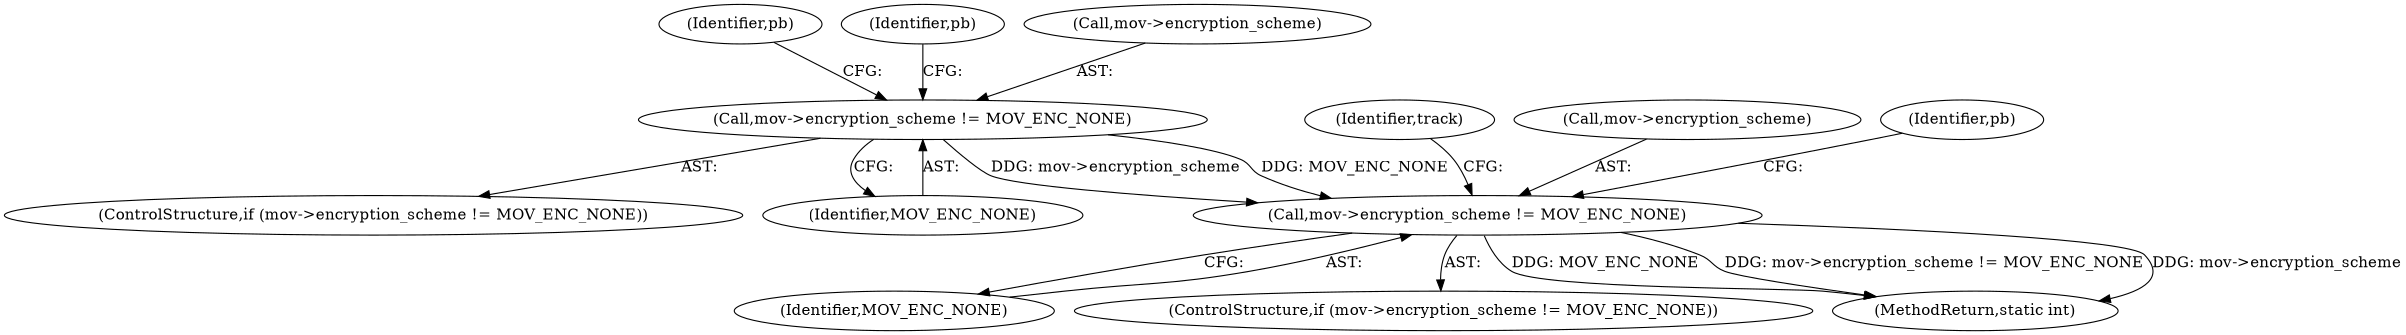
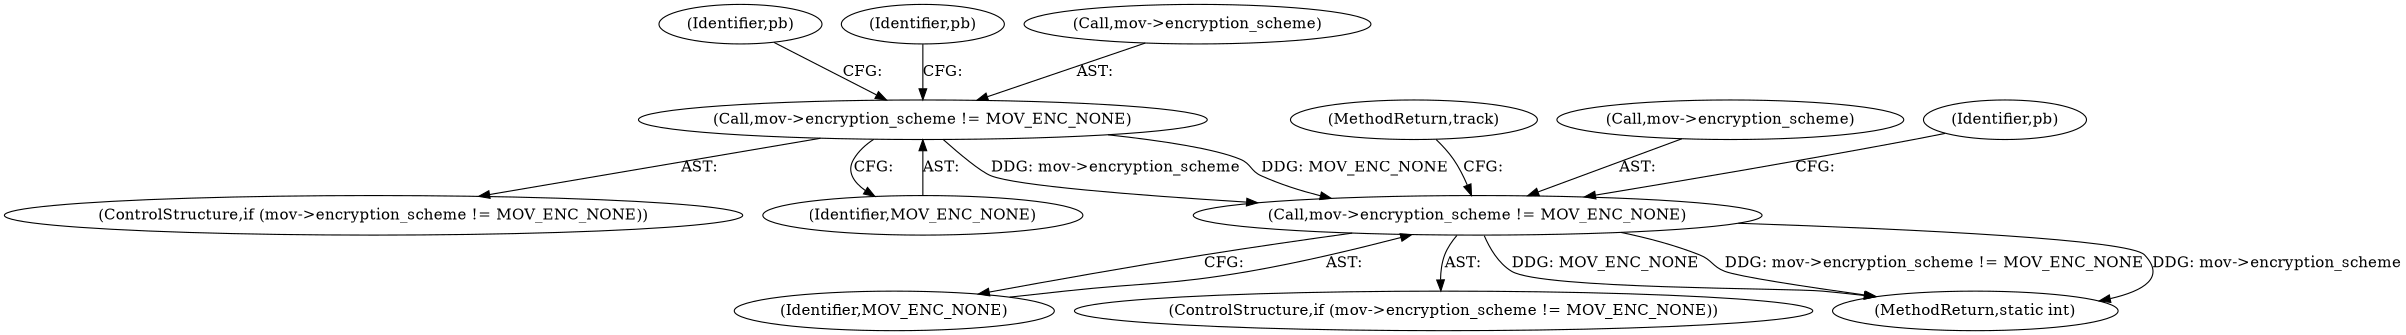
(1400, 120) -> (1414, 120)
